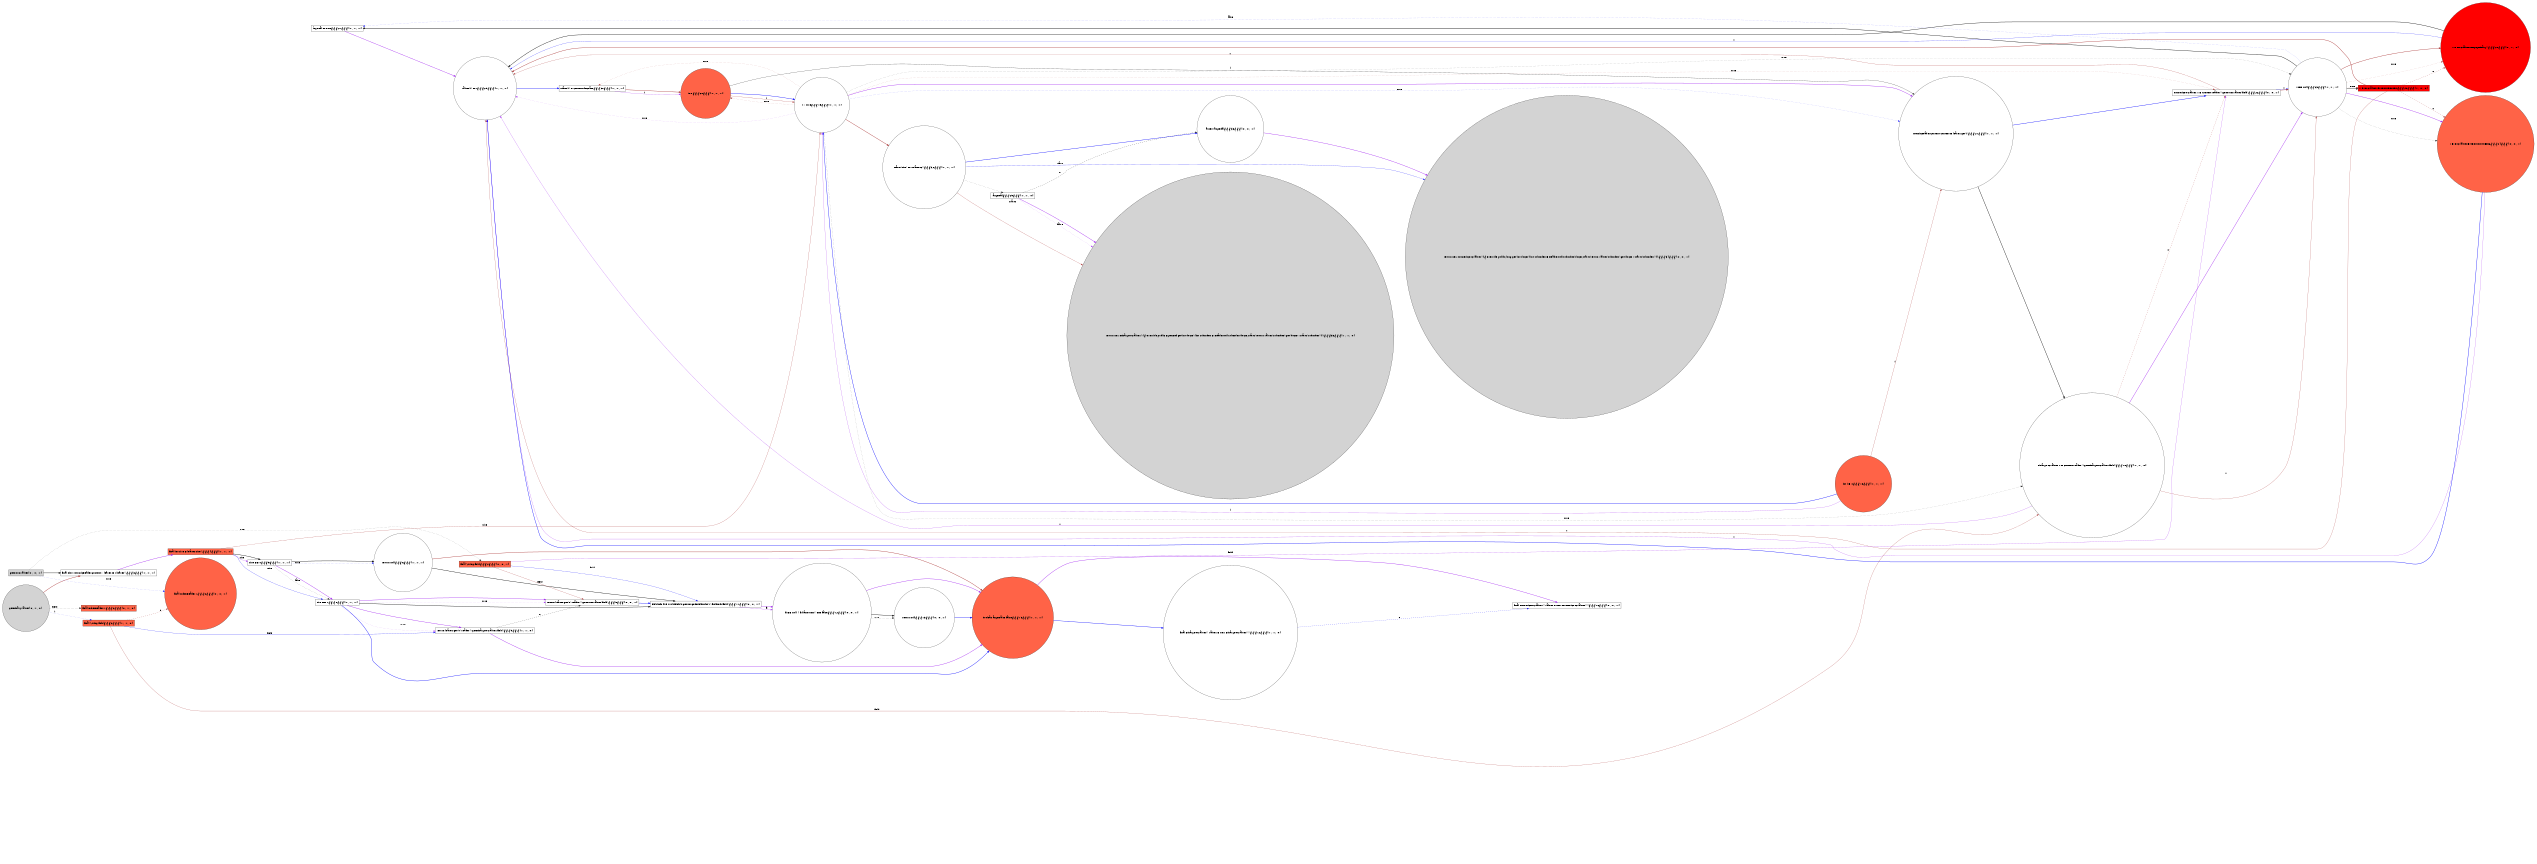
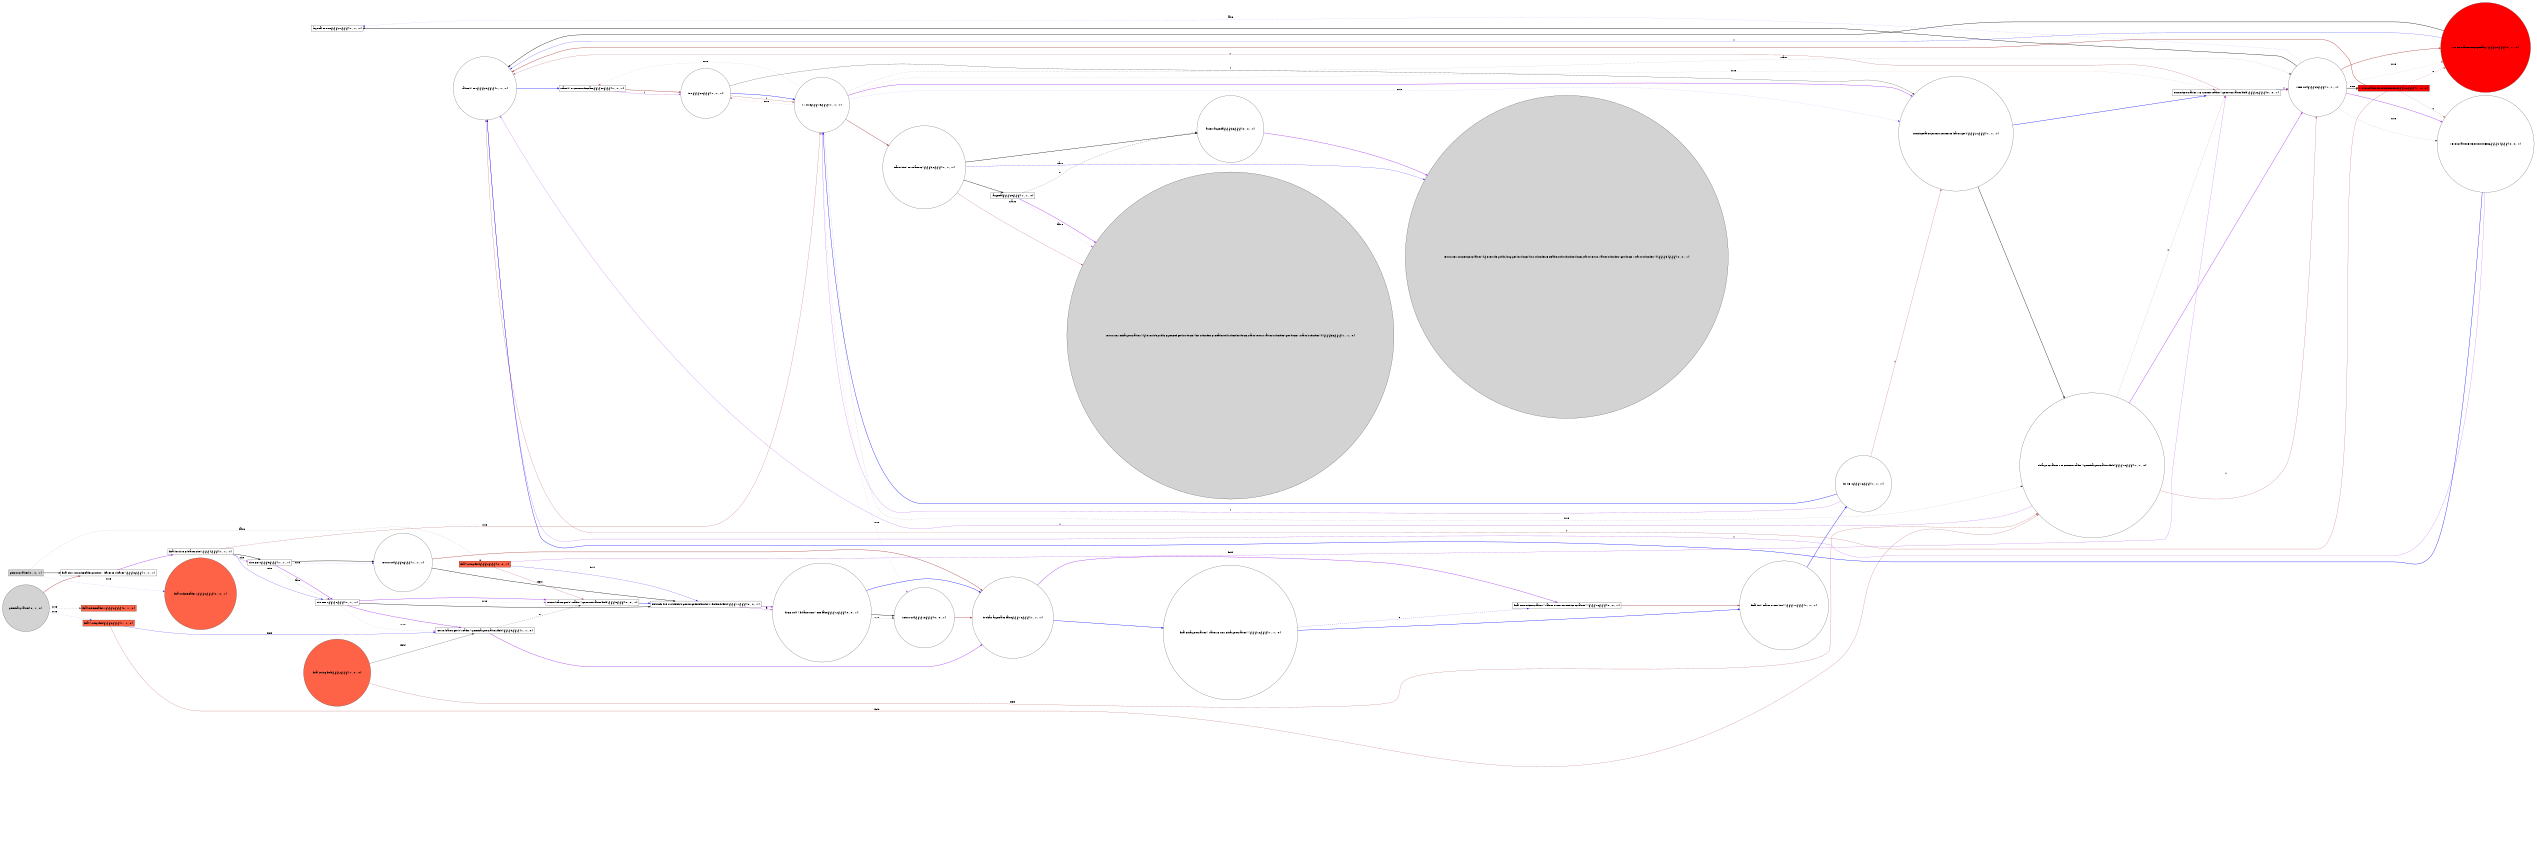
(399, 54) -> none
(1784, 58) -> (1784, 58)
(706, 93) -> (706, 93)
(656, 120) -> (840, 367)
(2486, 144) -> (2486, 144)
(1080, 148) -> (1080, 148)
(983, 186) -> (983, 186)
(1863, 484) -> (1863, 484)
(242, 529) -> (242, 529)
(201, 552) -> (201, 552)
(923, 579) -> (923, 579)
none -> (1784, 605)
(55, 607) -> (55, 607)
(55, 612) -> (55, 612)
(147, 616) -> none
(962, 618) -> (962, 618)
(1013, 618) -> (1013, 618)
none -> (337, 673)
(647, 673) -> none
